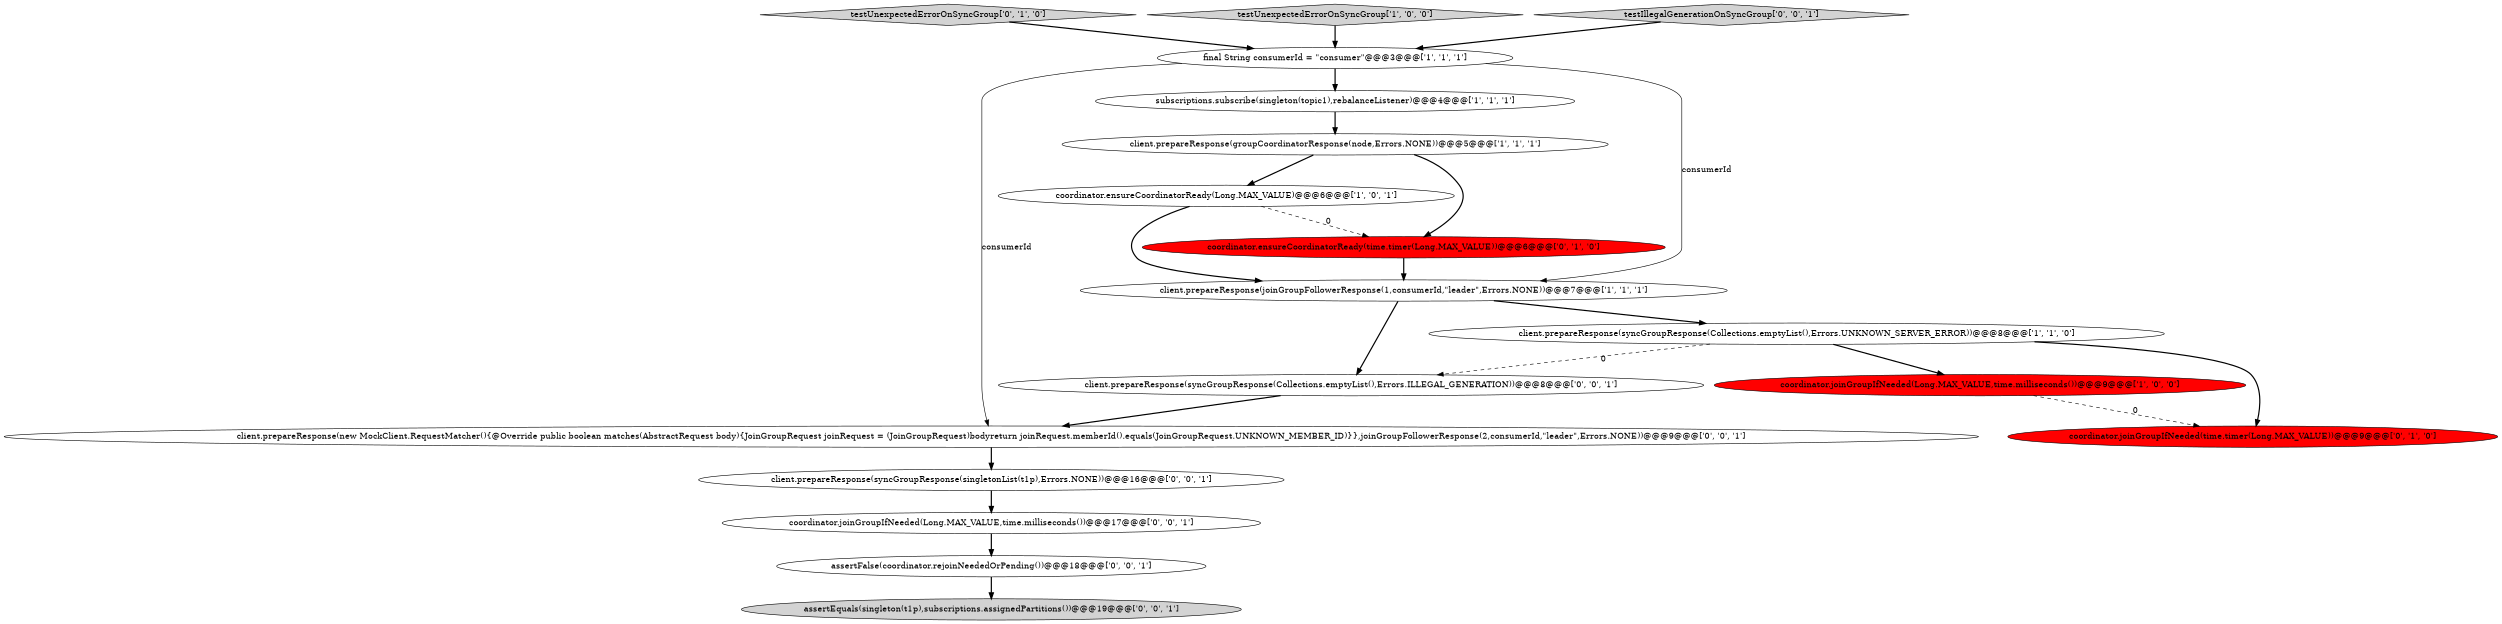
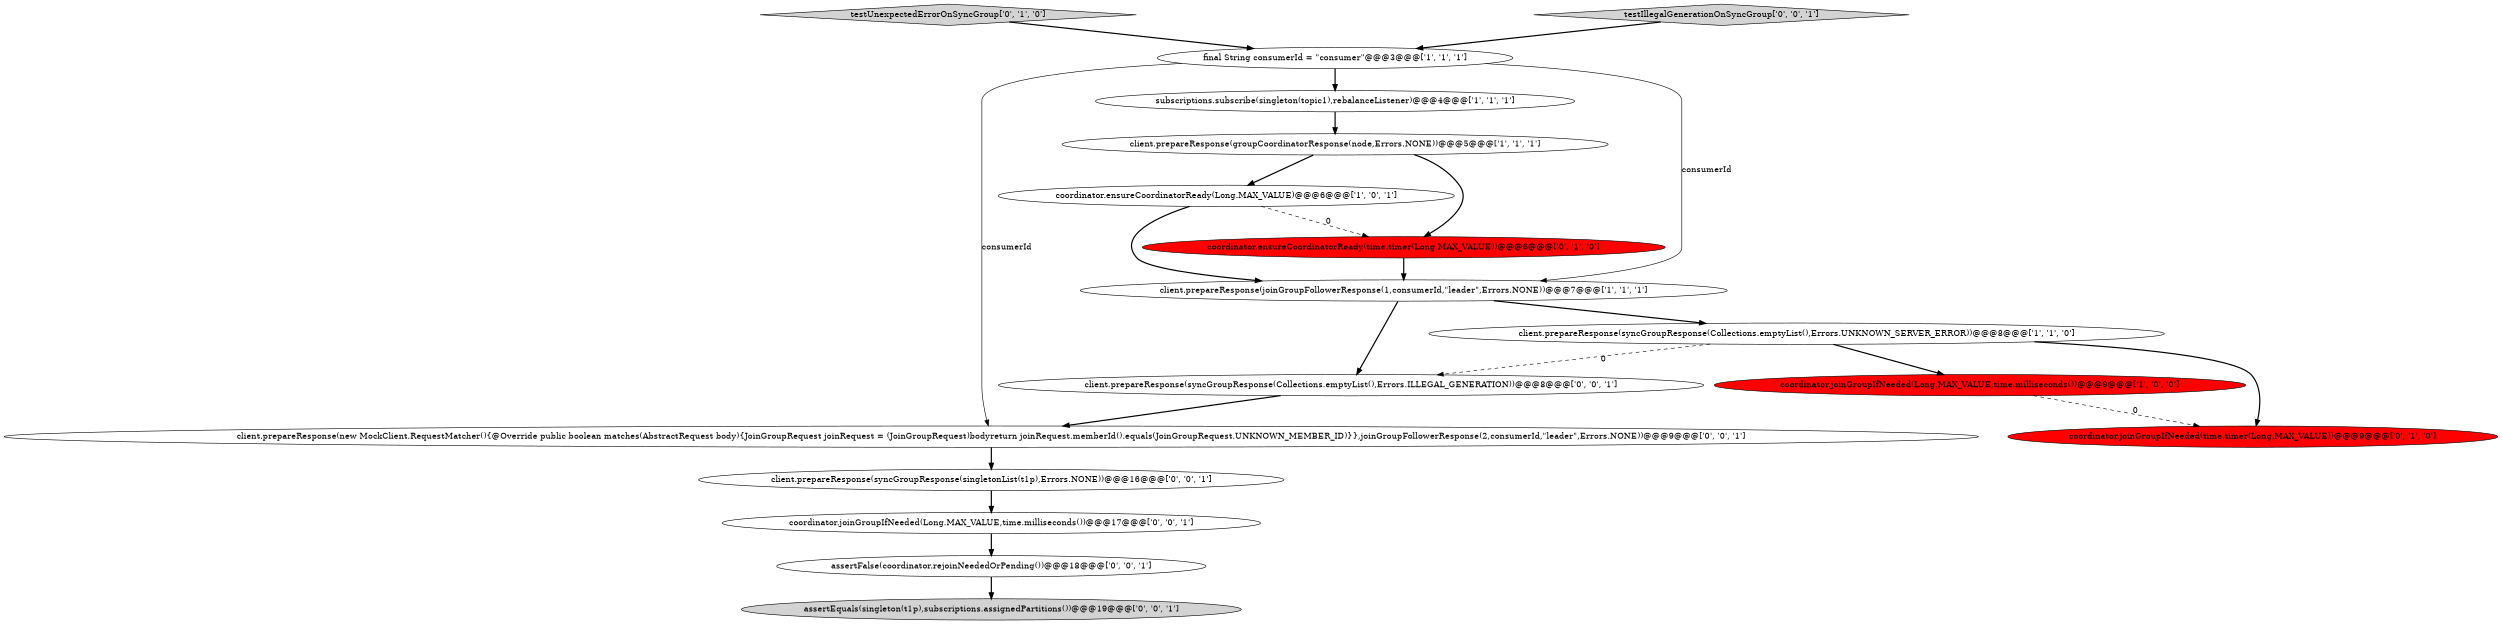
(1335, 15) -> none
